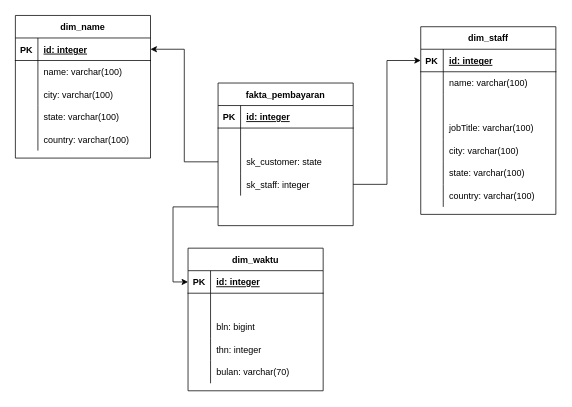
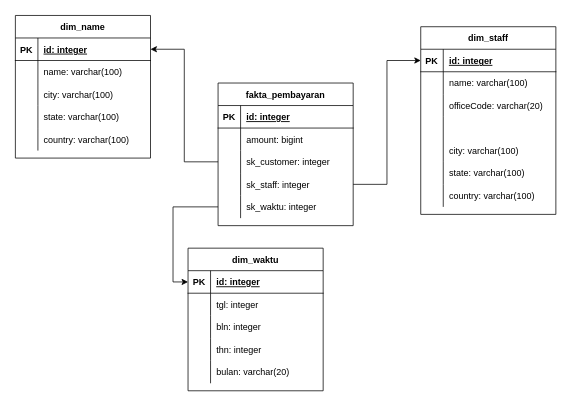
none -> (499, 105)
(499, 128) -> none
none -> (297, 139)
(289, 162) -> (293, 162)
none -> (297, 207)
none -> (267, 304)
(238, 327) -> (242, 327)
(258, 372) -> (258, 372)
